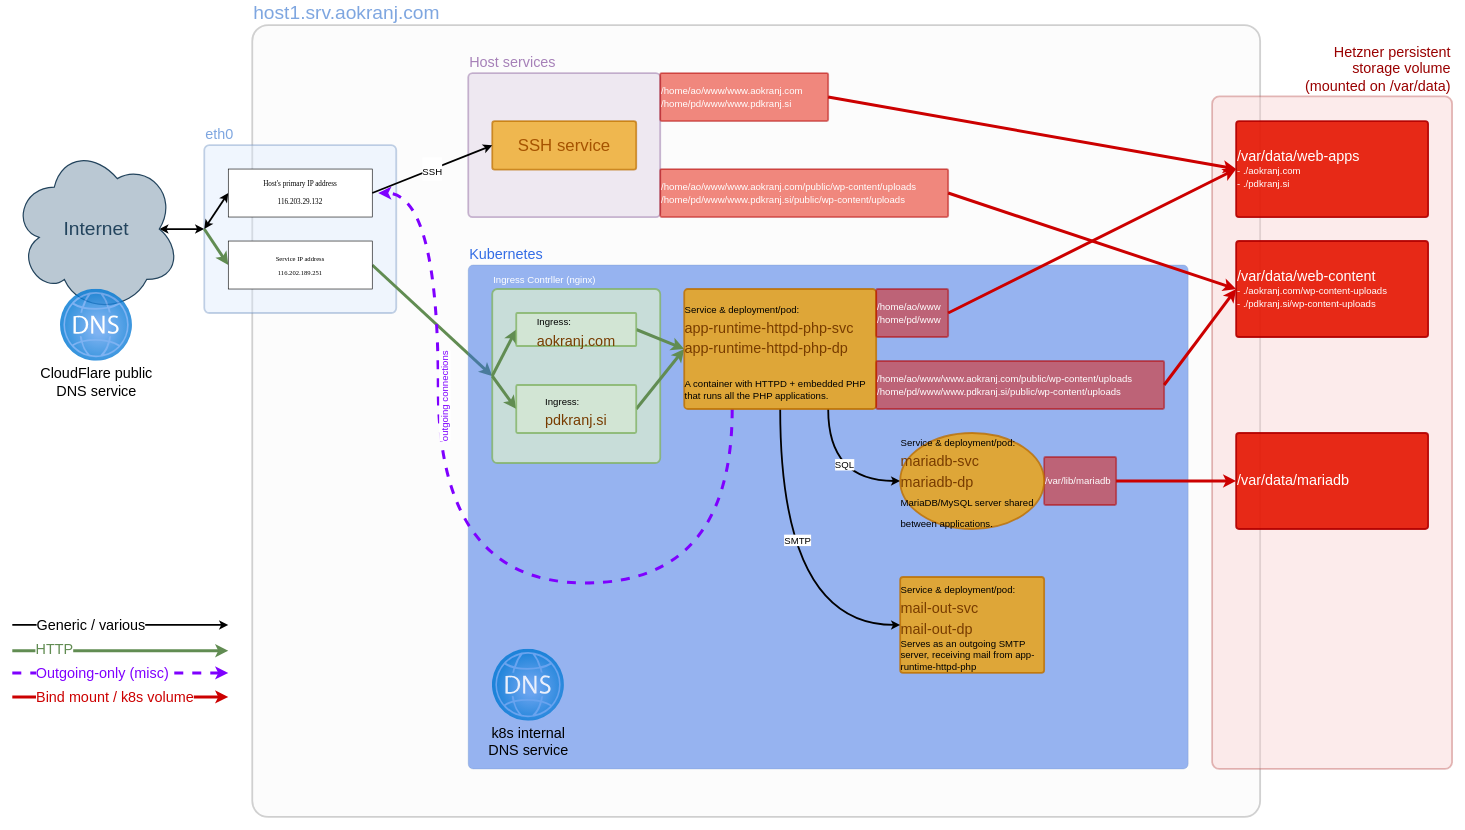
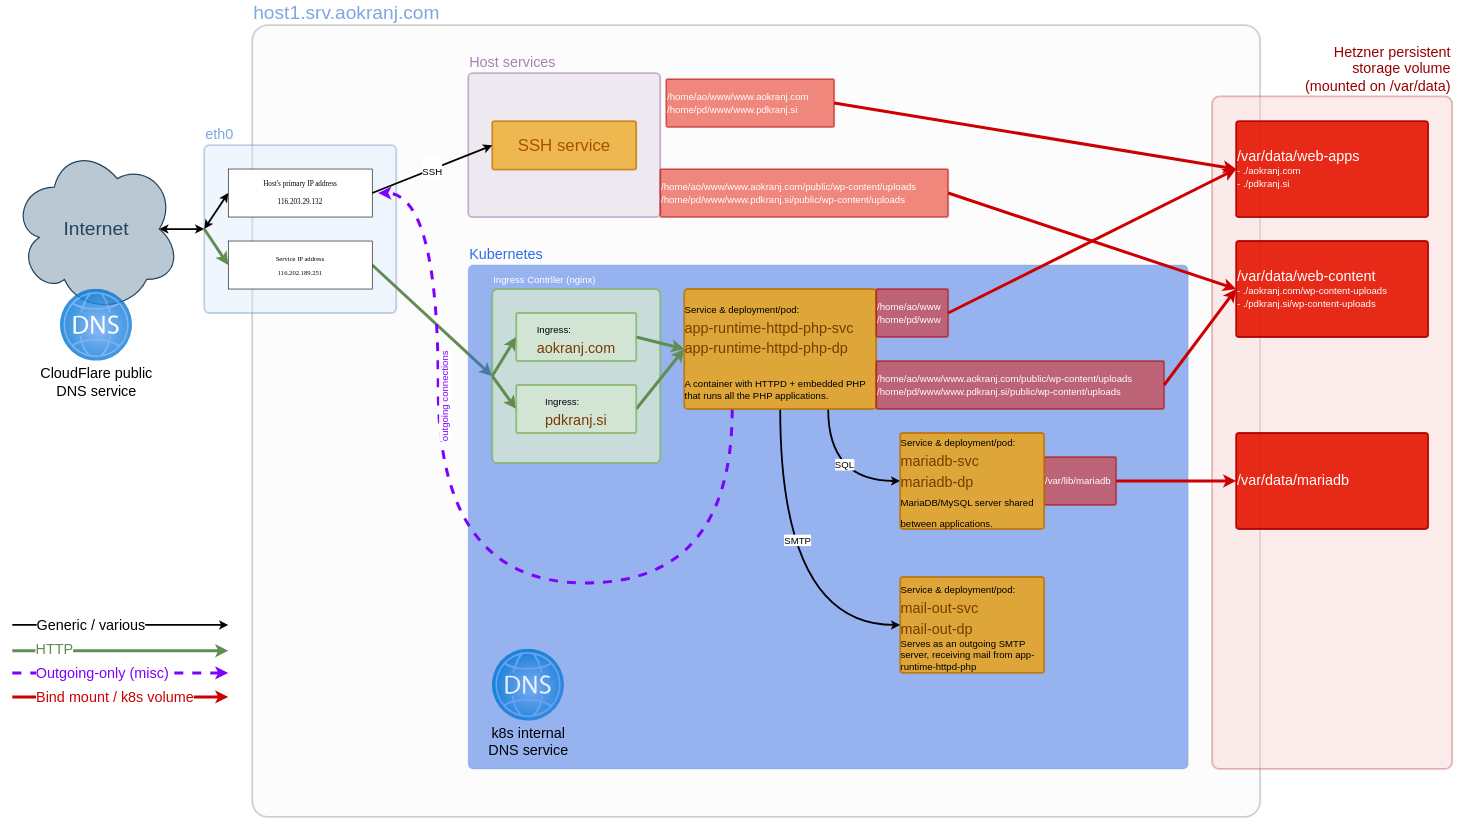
(744, 97) -> (750, 103)
(576, 329) -> (576, 337)
(972, 481) -> (972, 481)
